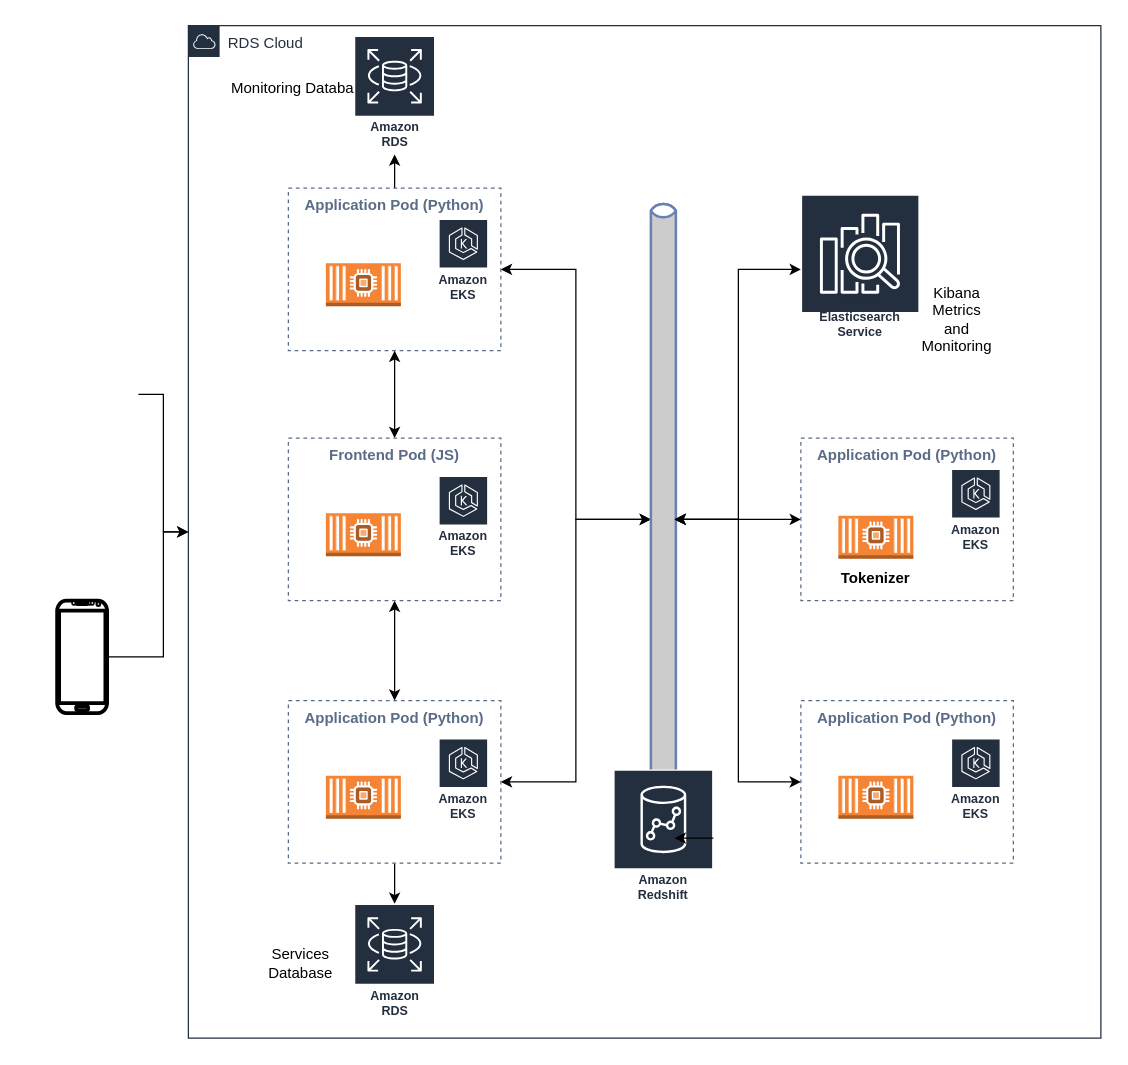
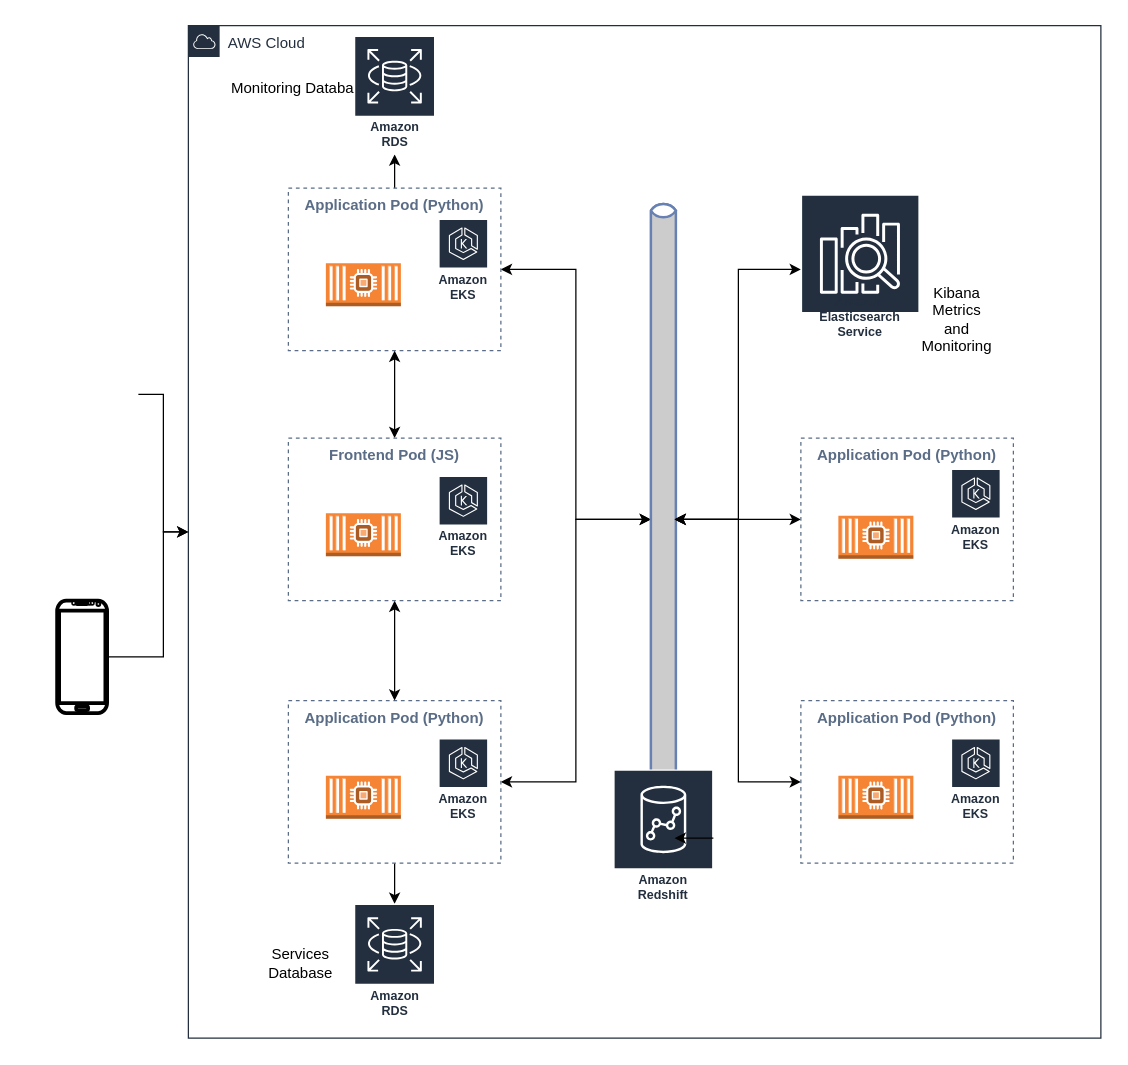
(262, 43) -> (262, 43)
(876, 578) -> none
